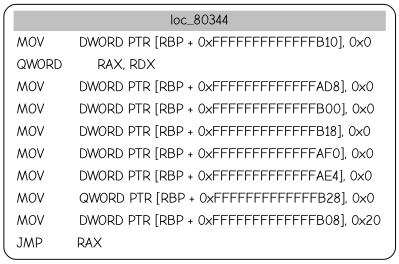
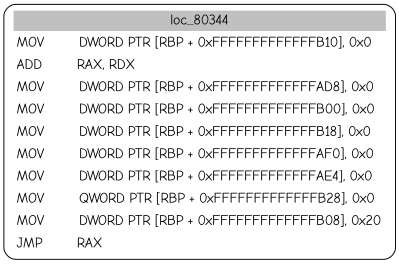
(86, 65) -> (76, 65)
